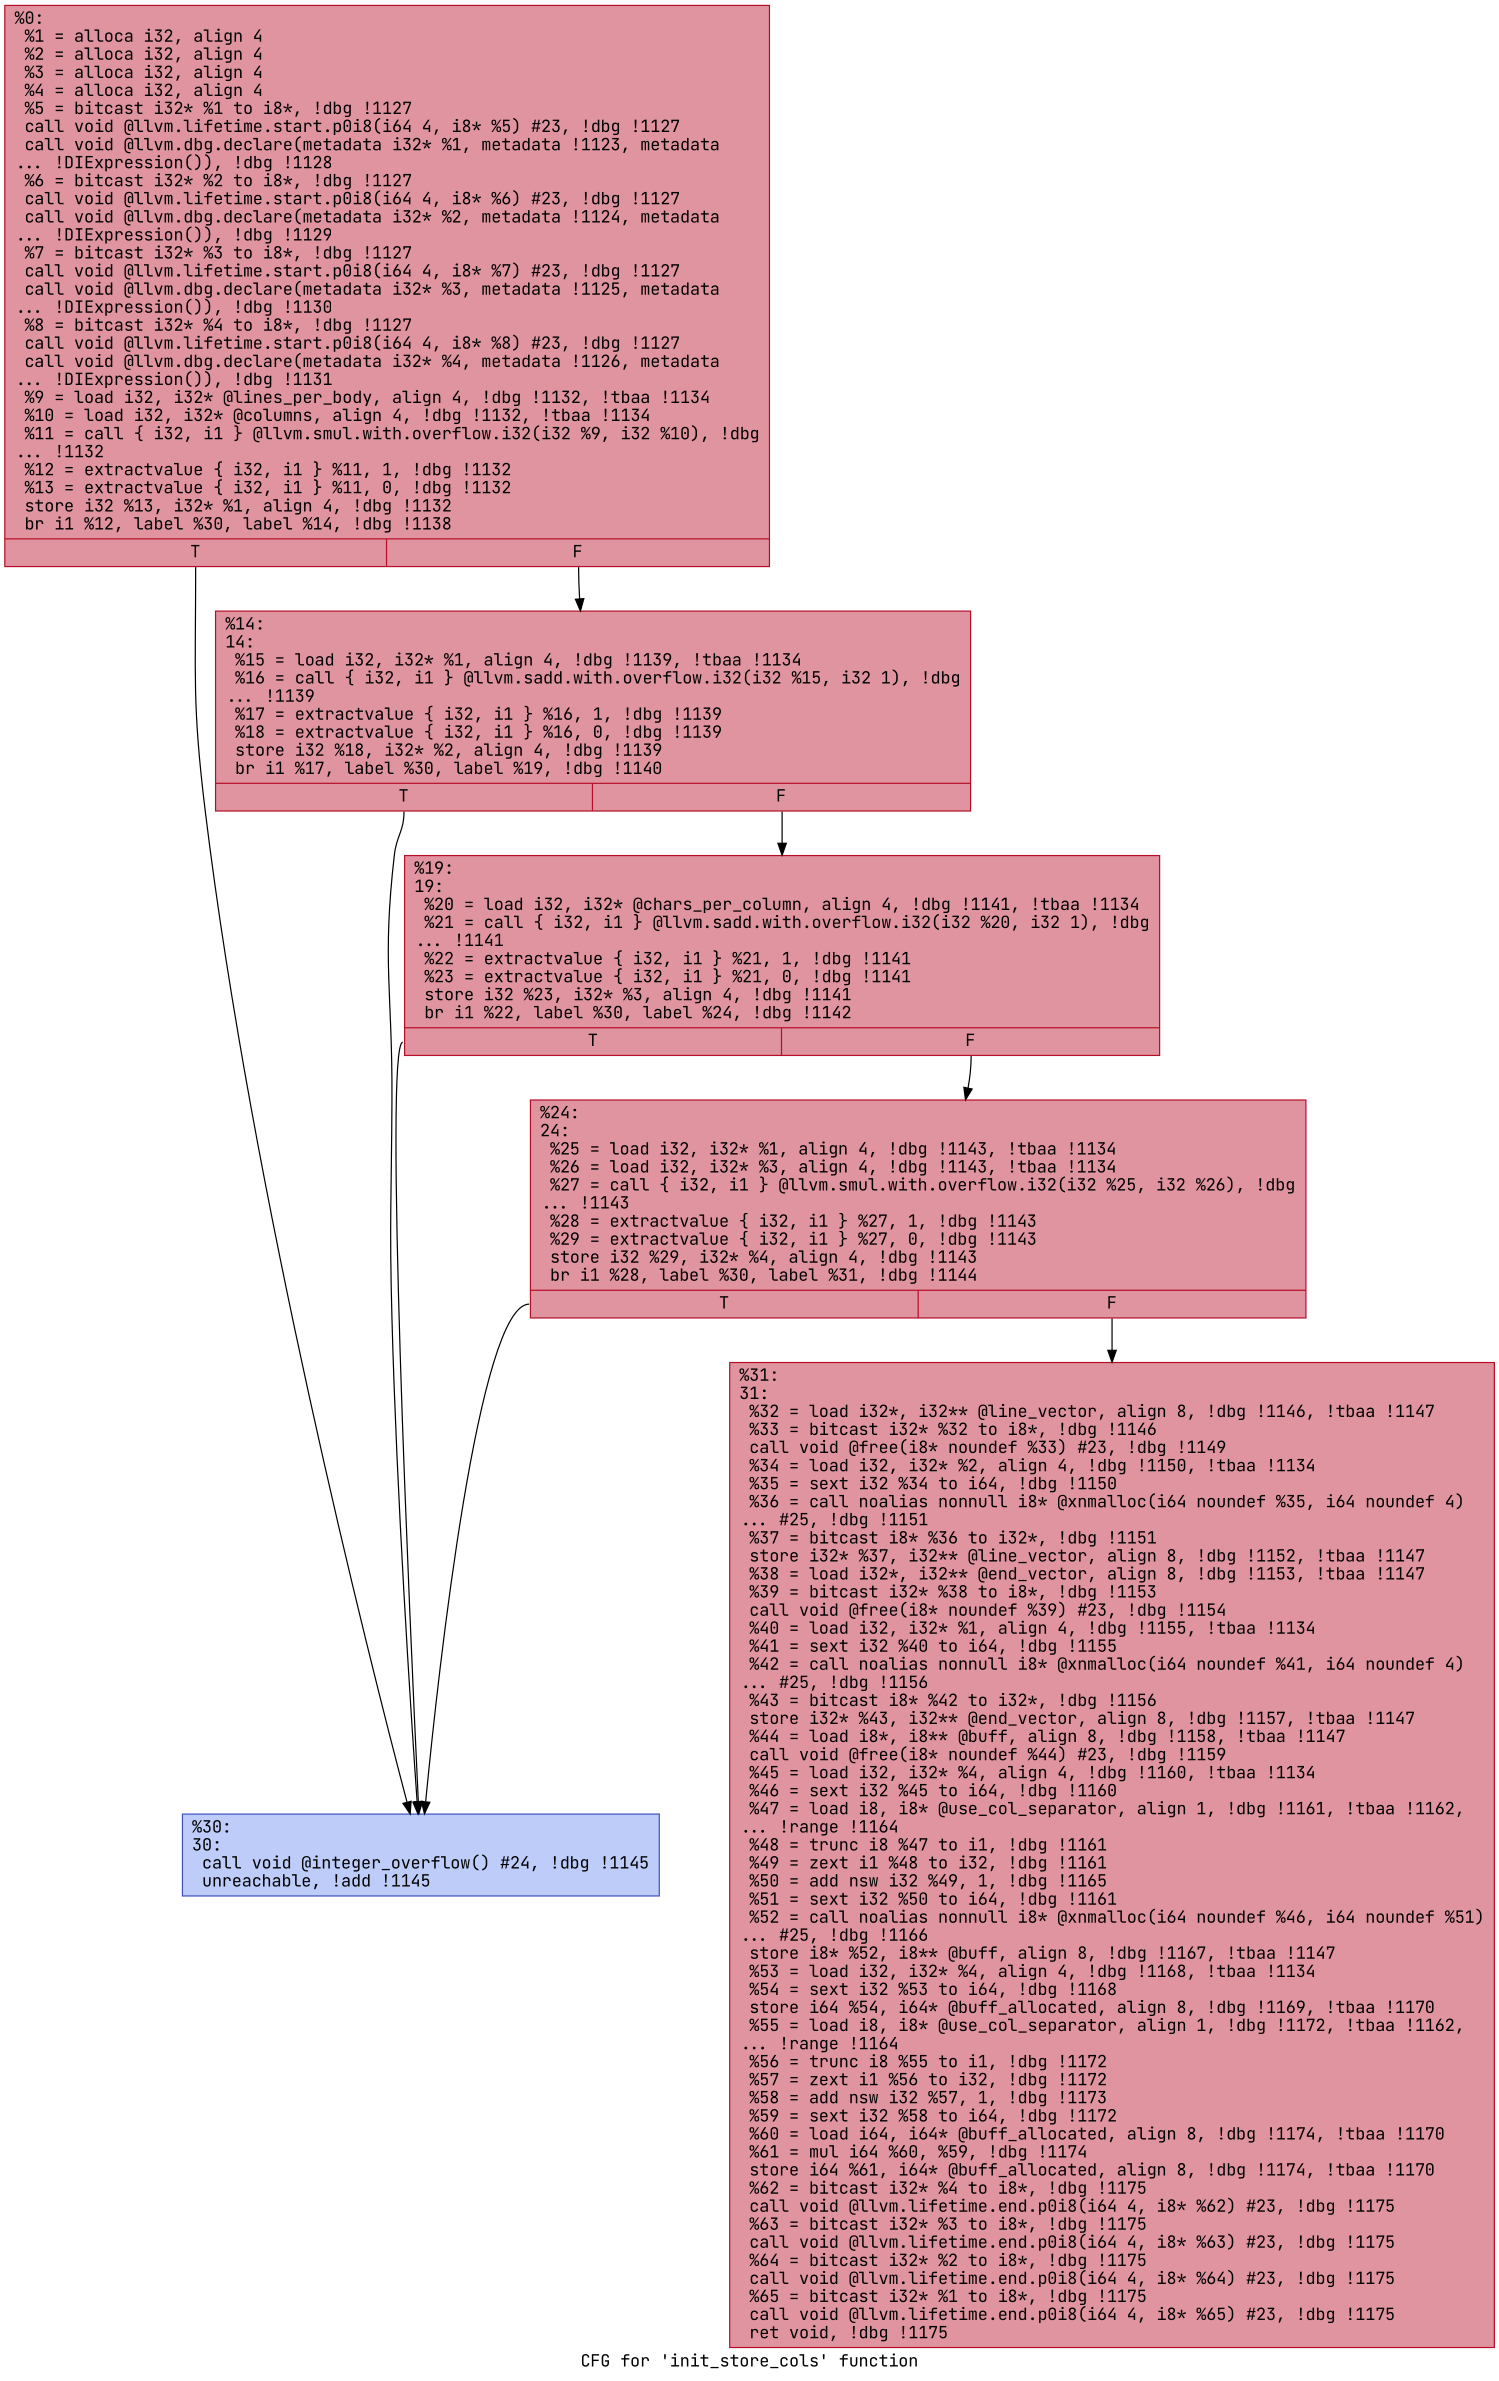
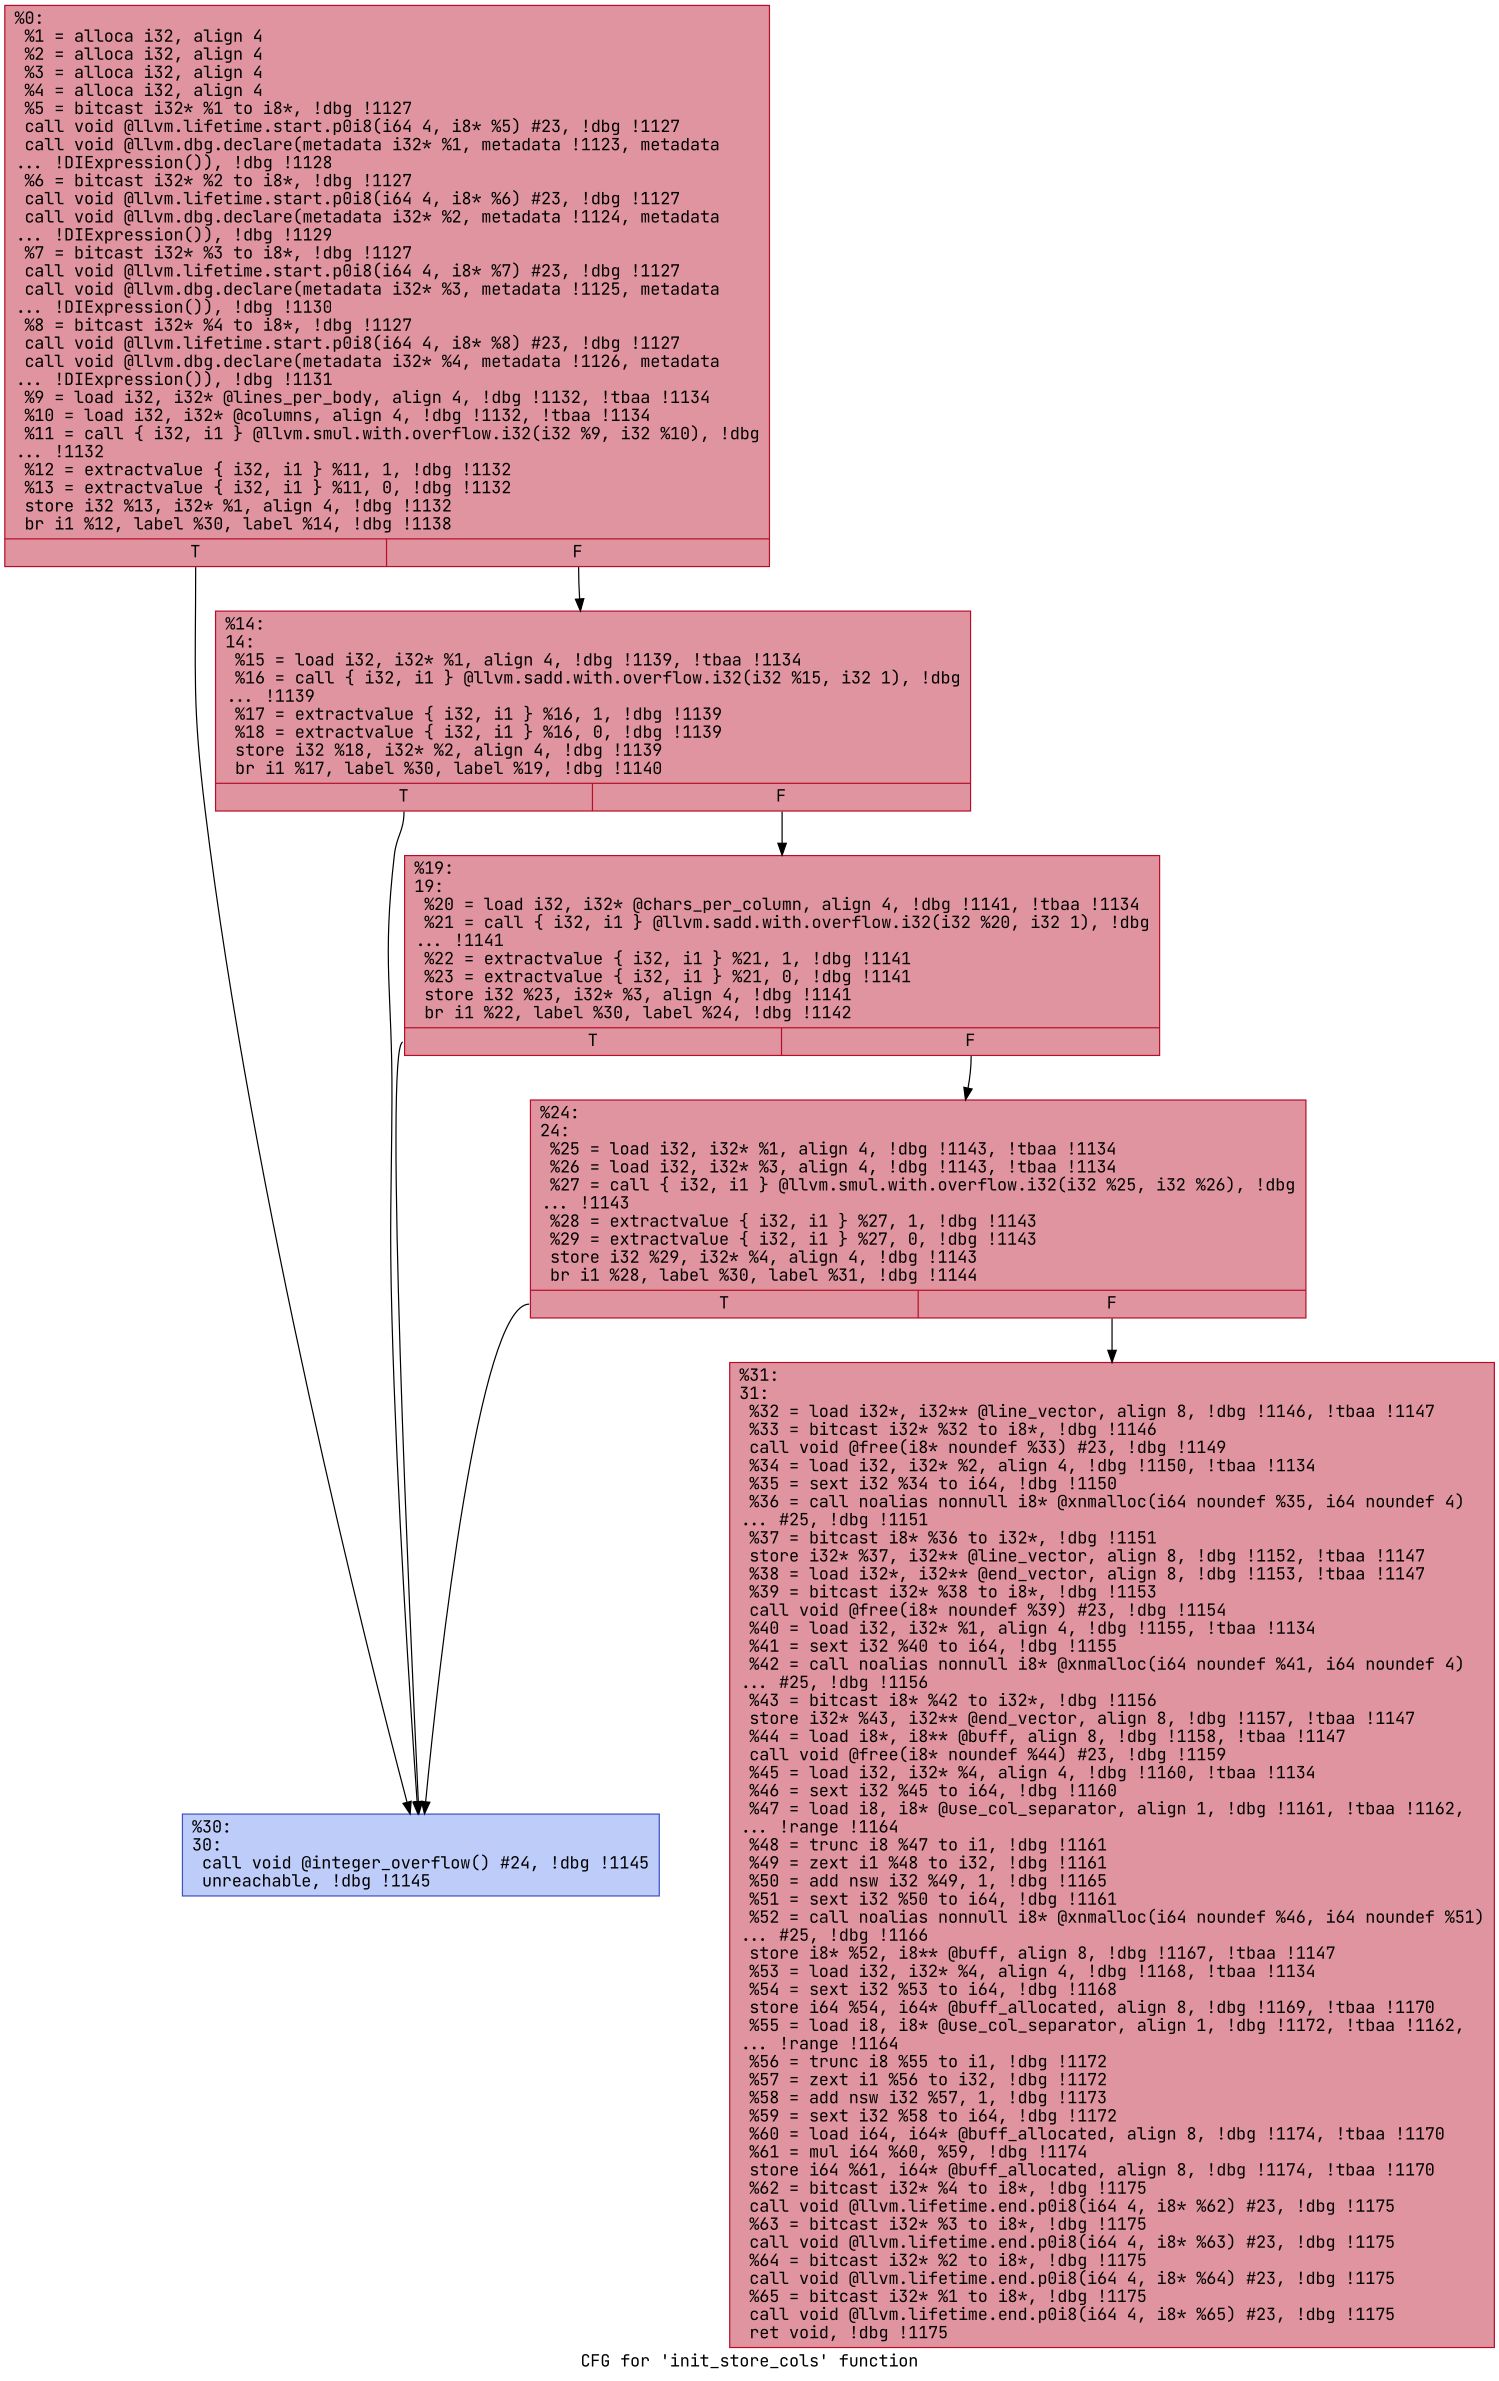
(312, 1882) -> (312, 1882)
